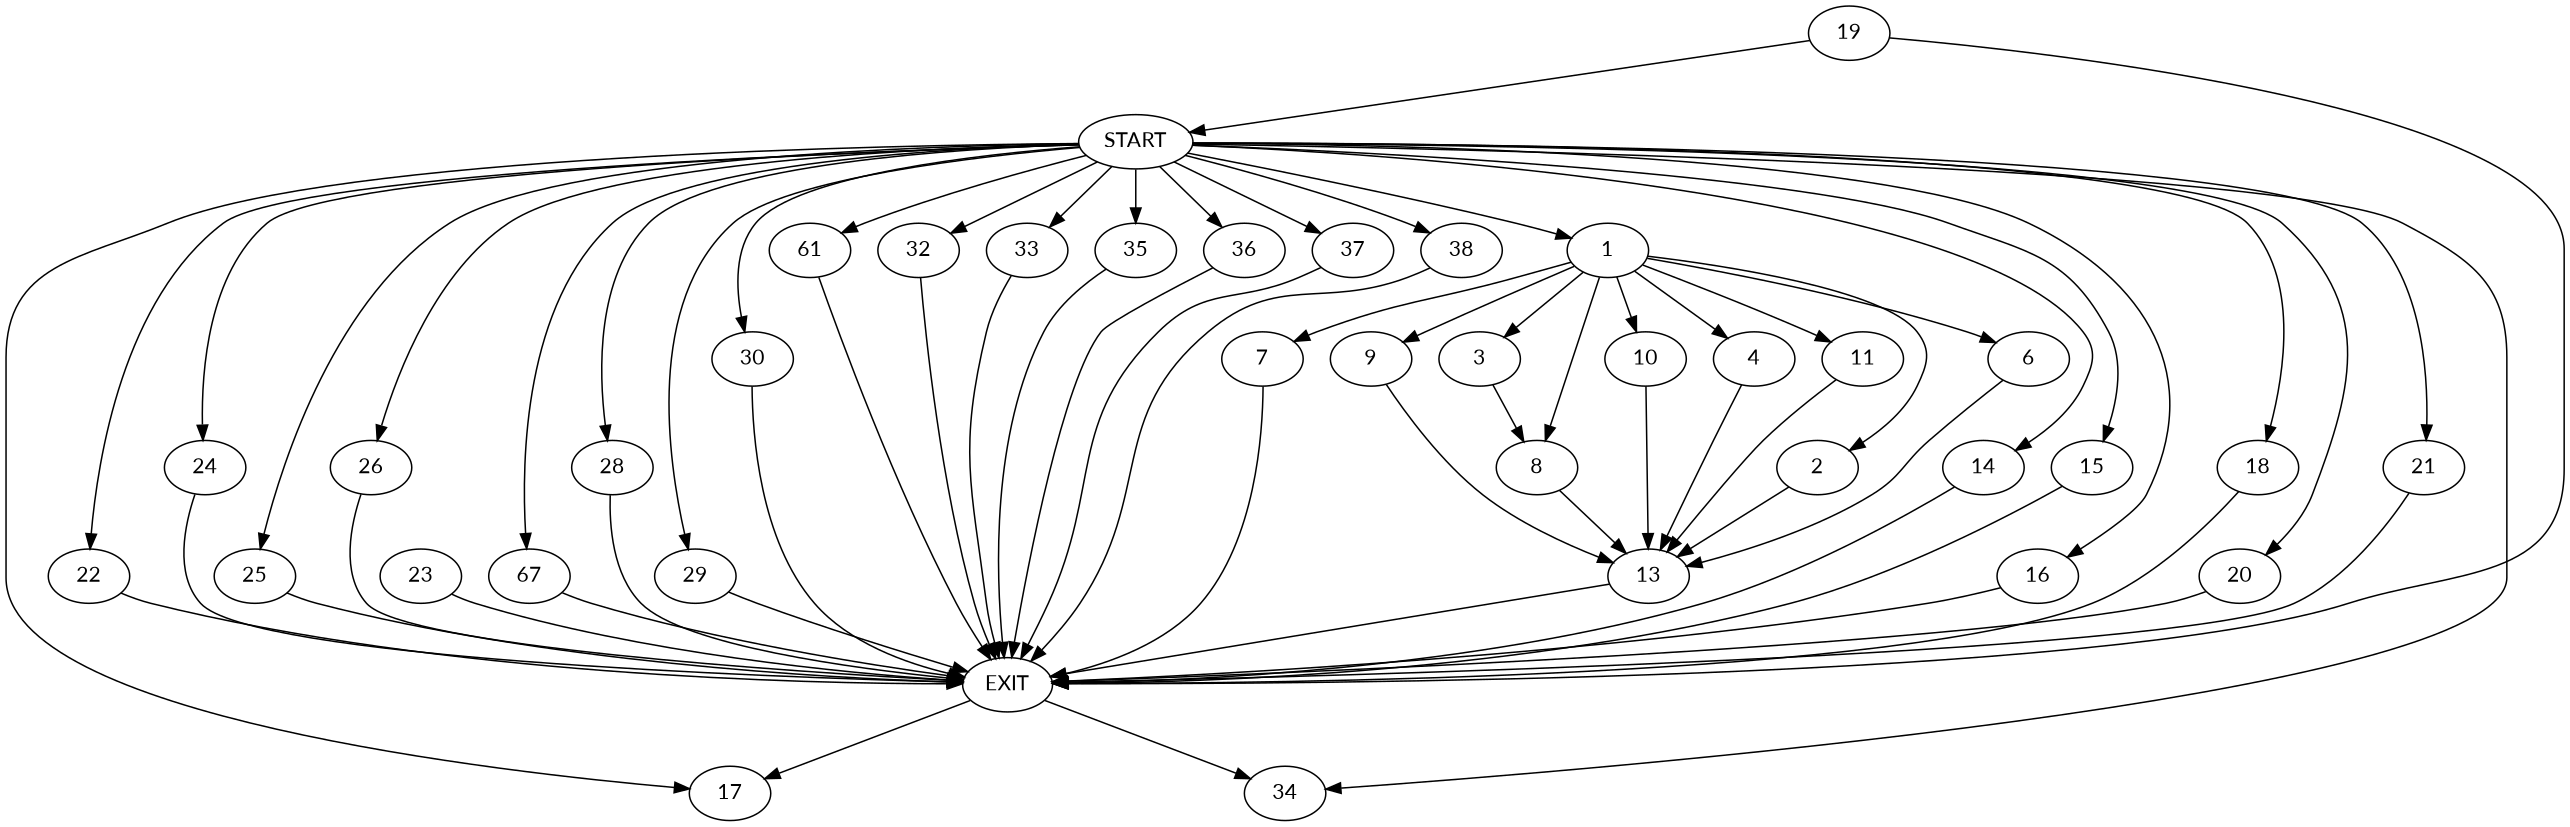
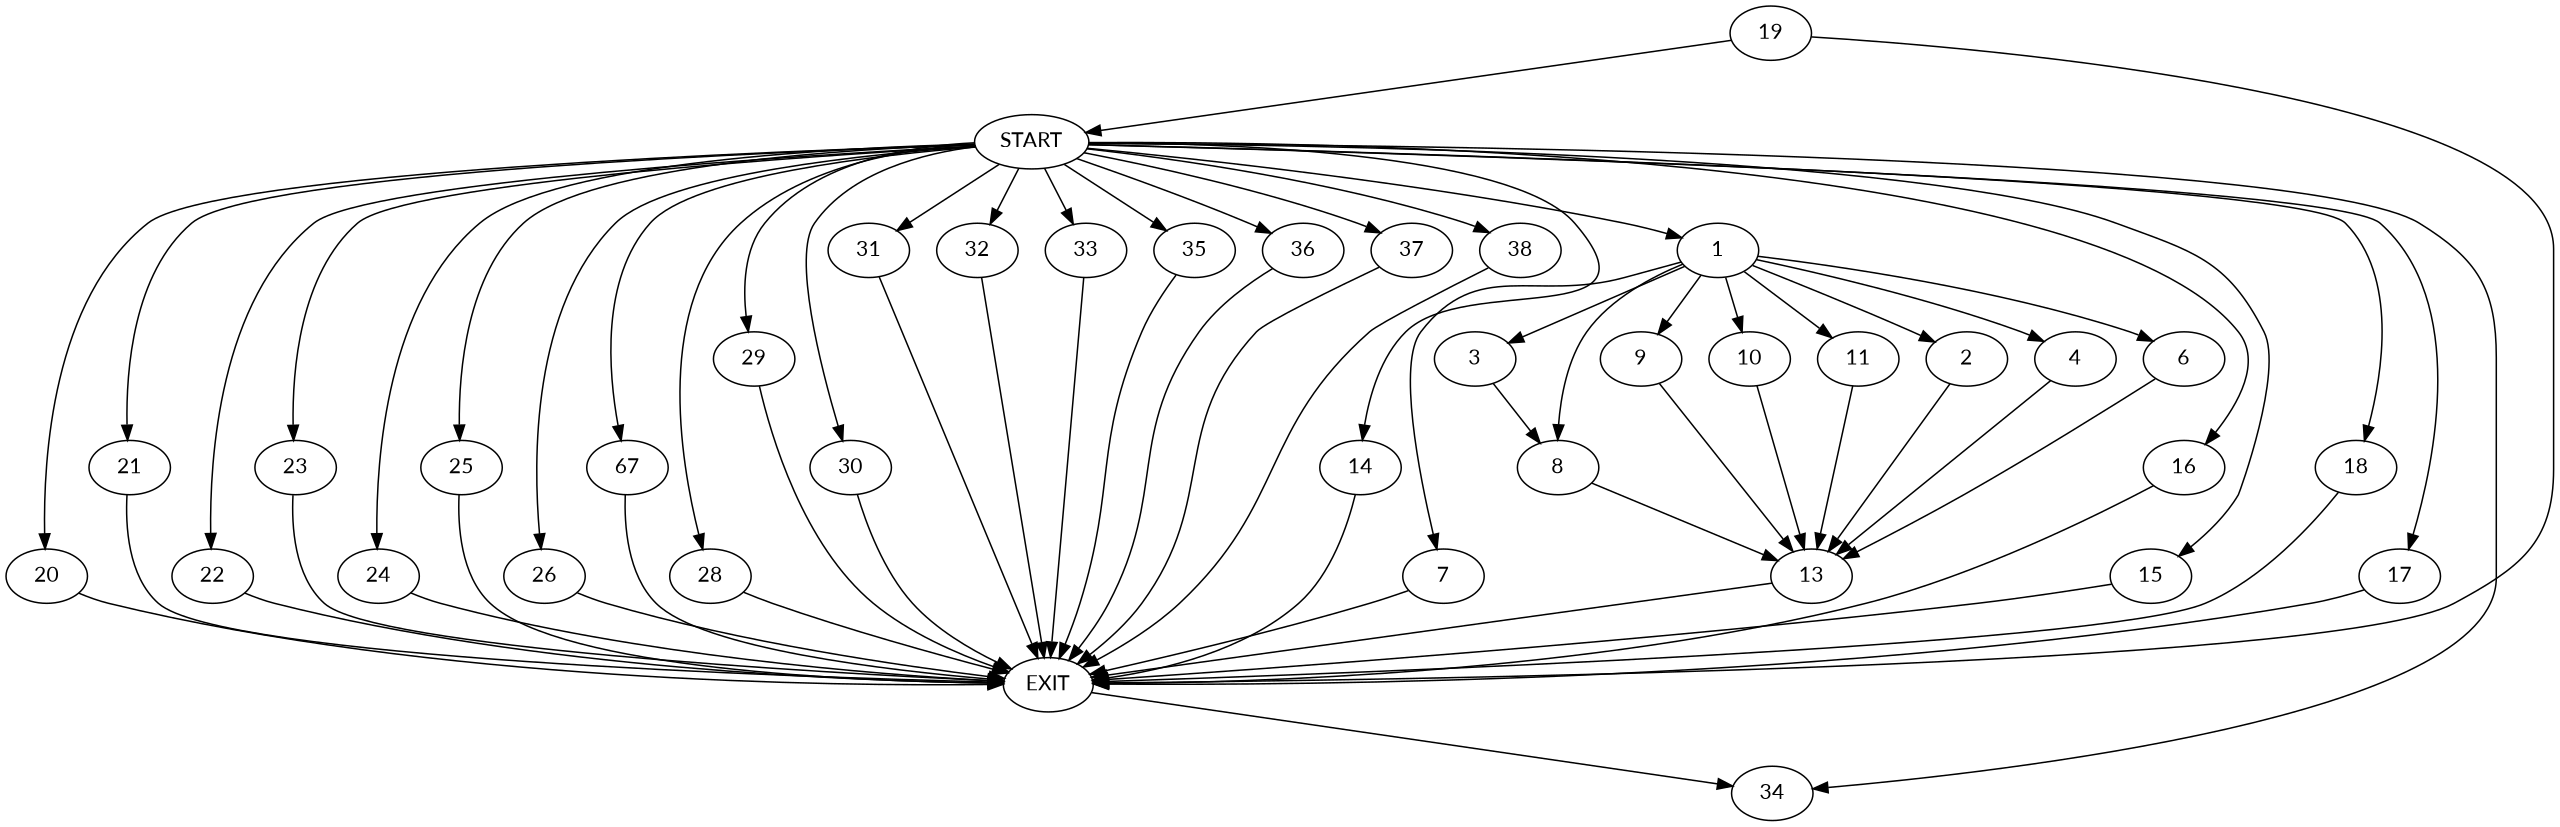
none -> (370, 218)
(810, 250) -> (869, 250)
(875, 737) -> (1928, 652)
